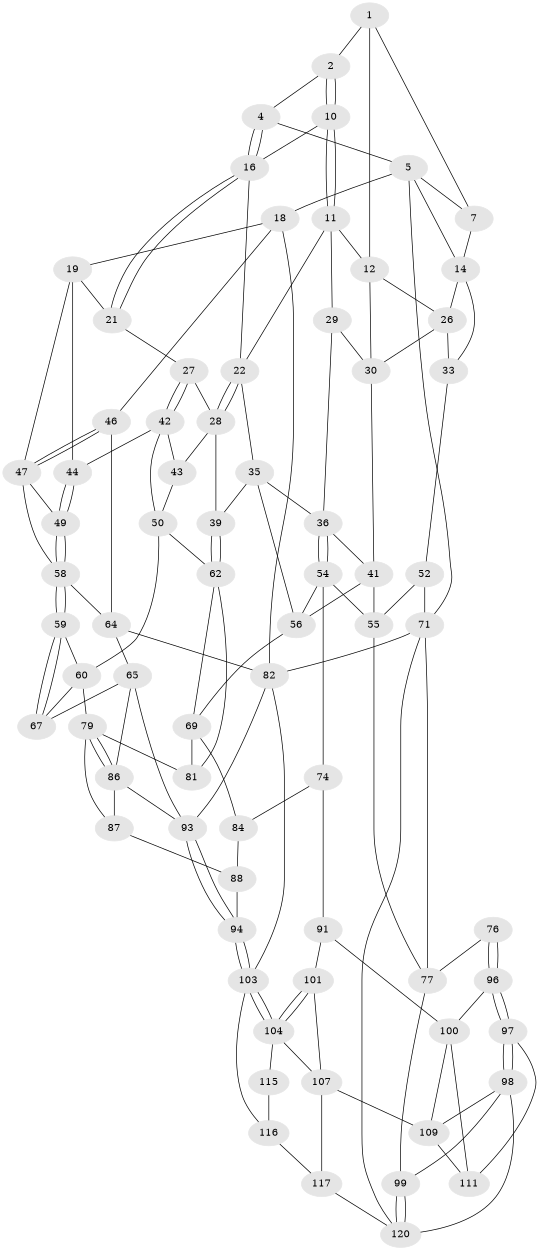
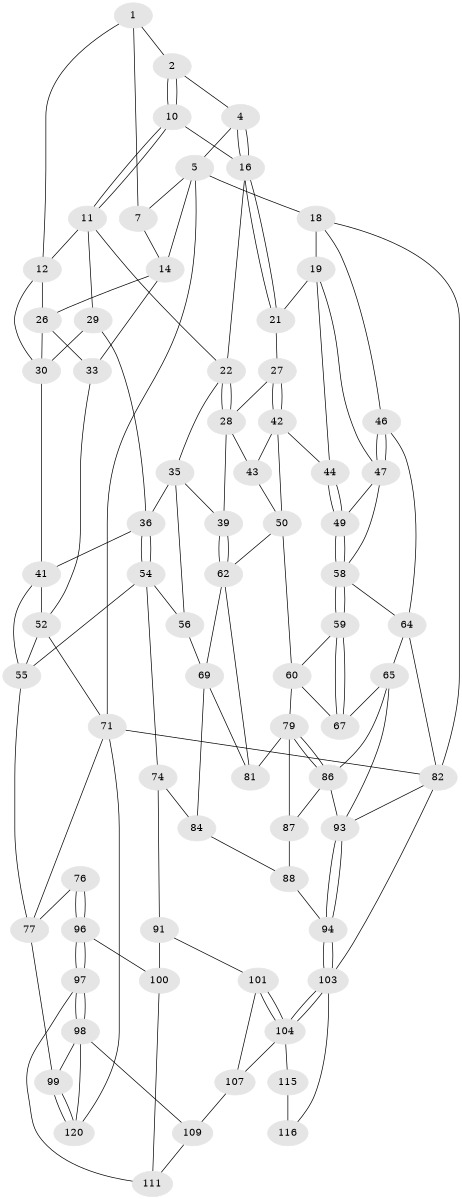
(335, 600) -> (42, 600)
(439, 1082) -> none
(322, 1184) -> none
